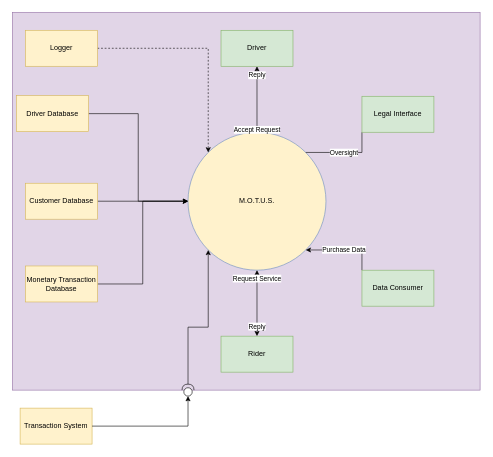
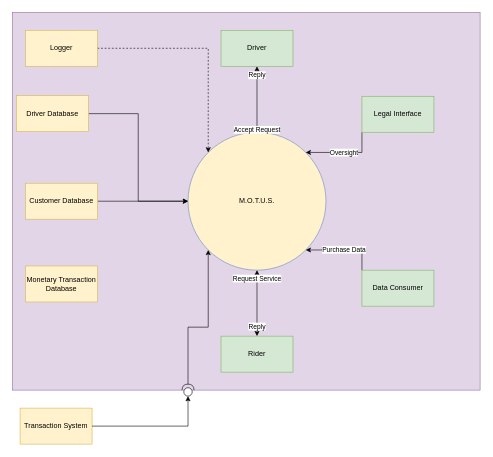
(309, 153) -> (311, 153)
(143, 267) -> none
